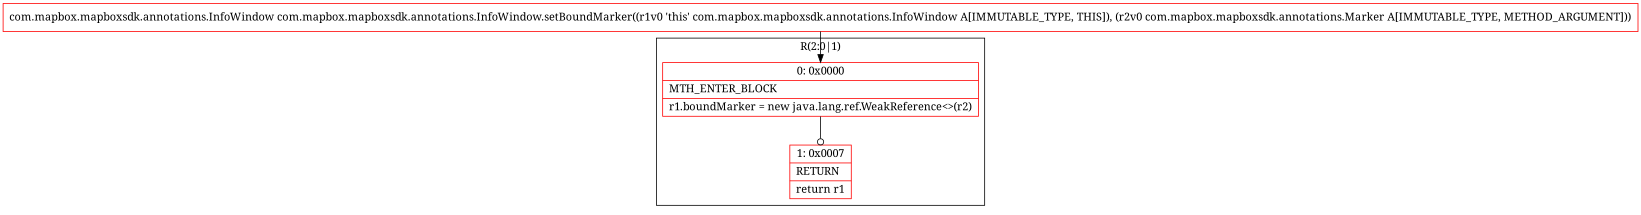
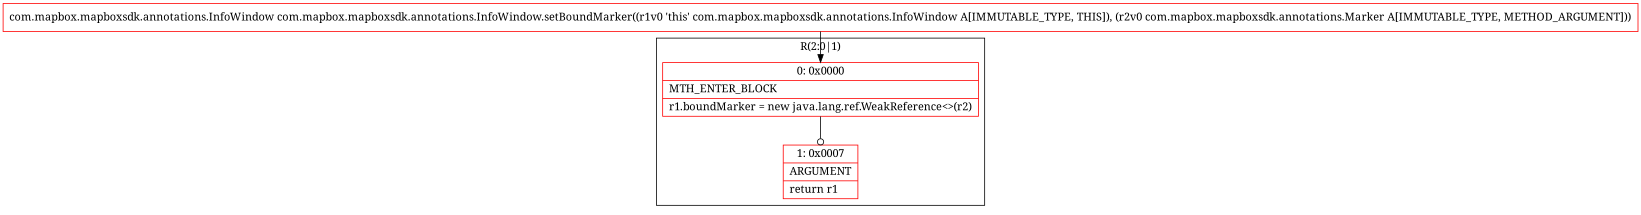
(818, 172) -> (821, 172)
